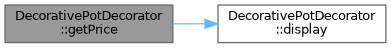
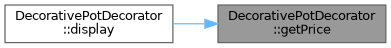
(189, 24) -> (189, 24)
